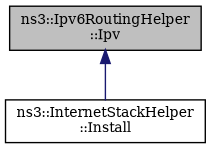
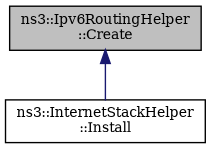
(105, 28) -> (105, 28)
